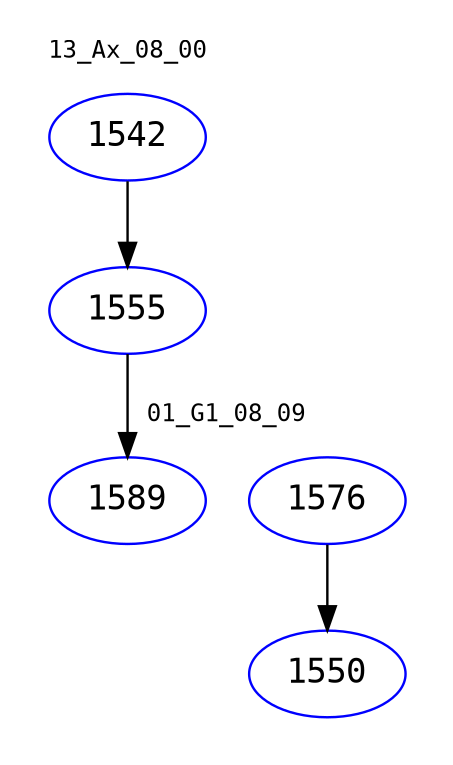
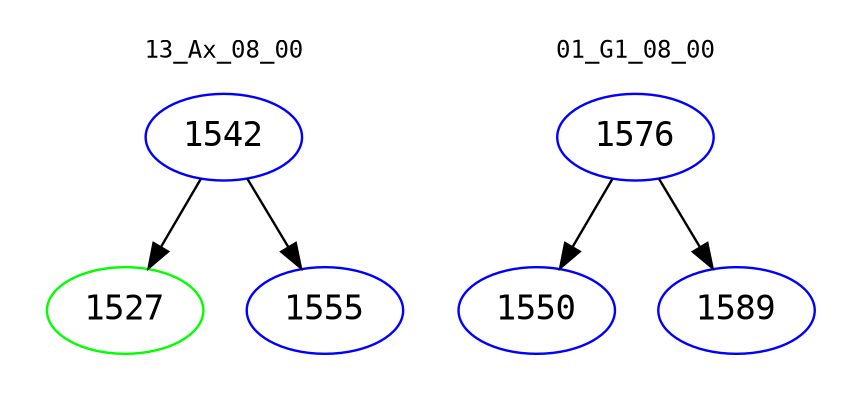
none -> (125, 310)
(128, 407) -> (679, 213)
(227, 415) -> (637, 52)
